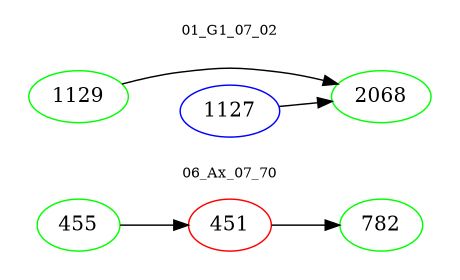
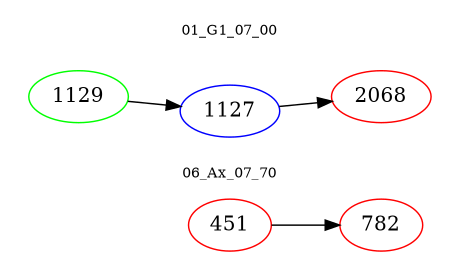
(230, 31) -> (230, 31)
(223, 68) -> (147, 103)
(381, 97) -> (381, 97)
(79, 225) -> none
(381, 225) -> (381, 225)
